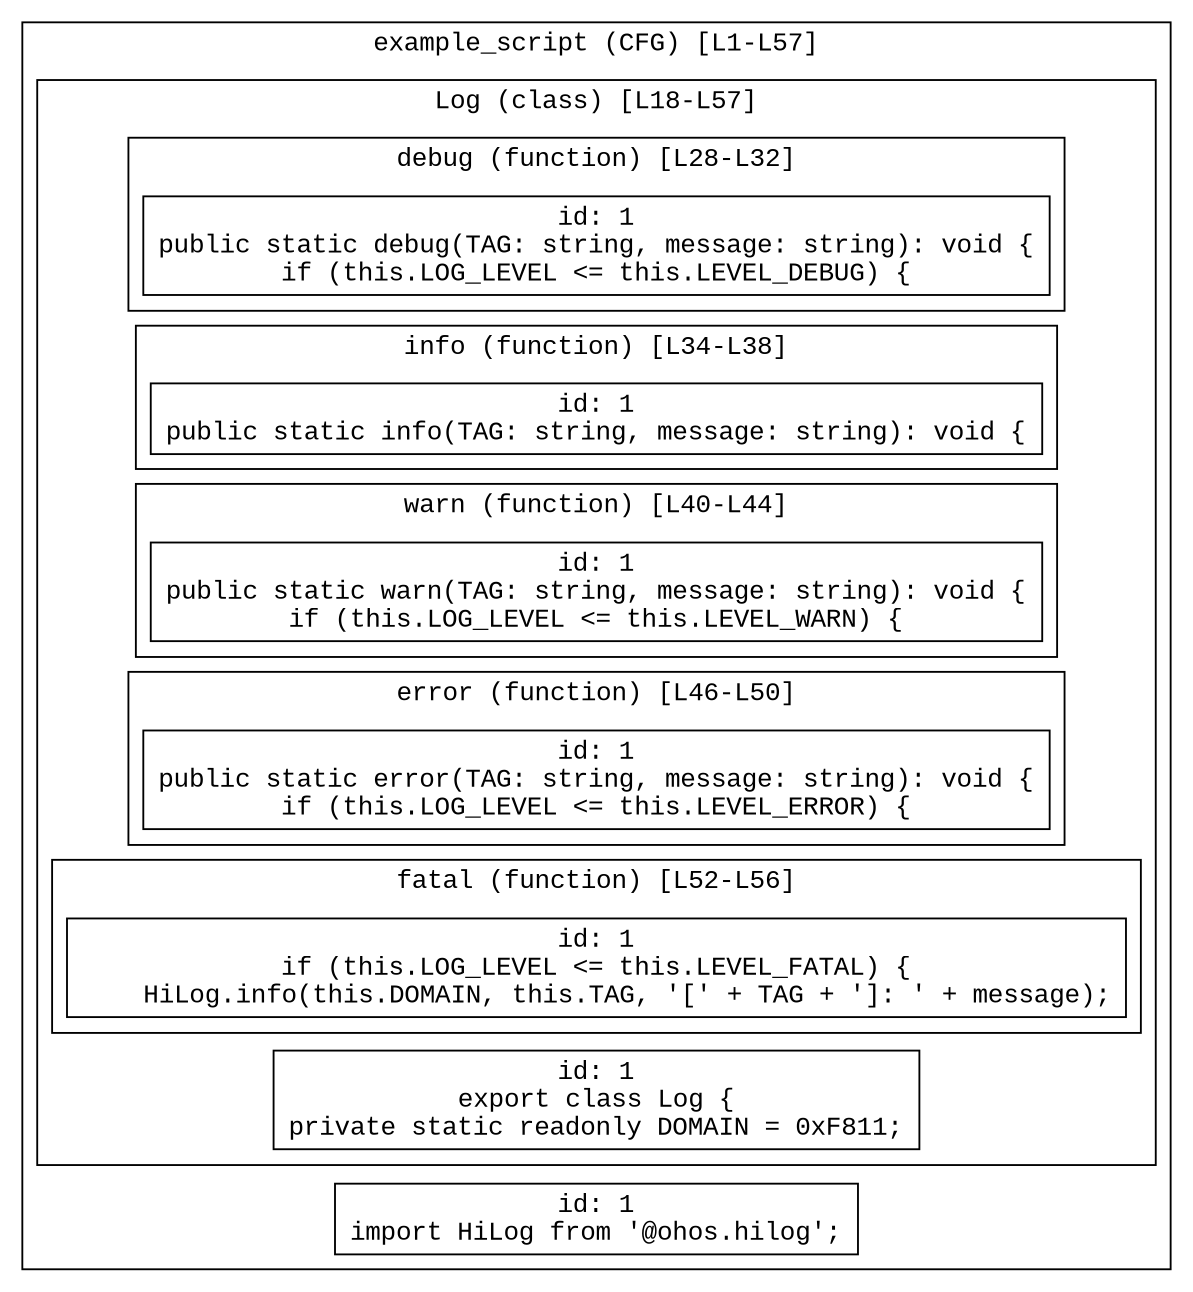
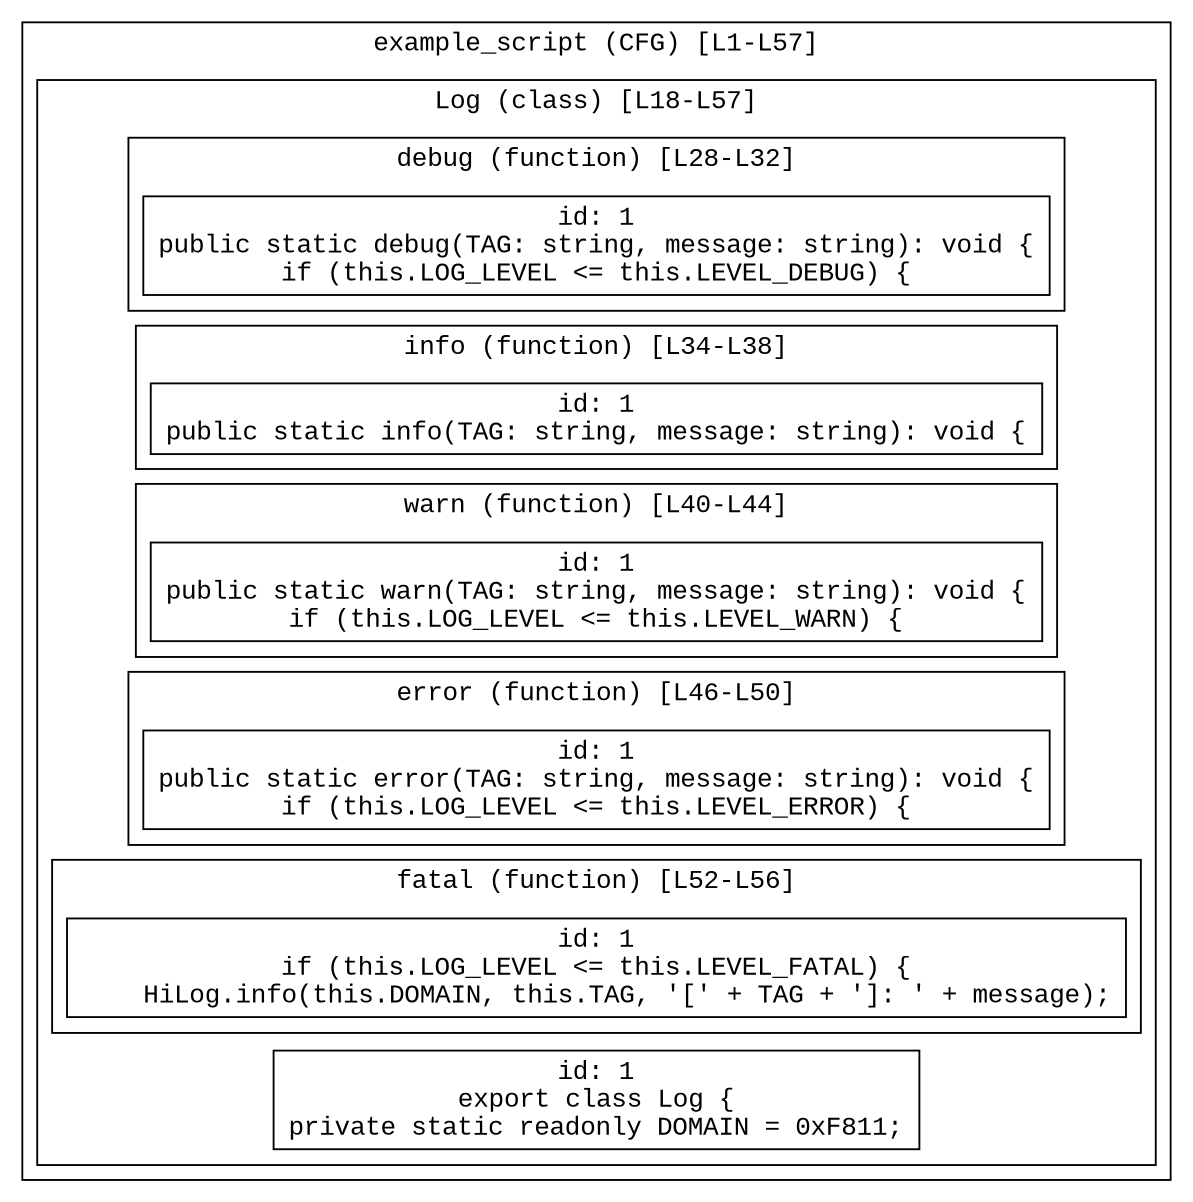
(596, 1219) -> none
